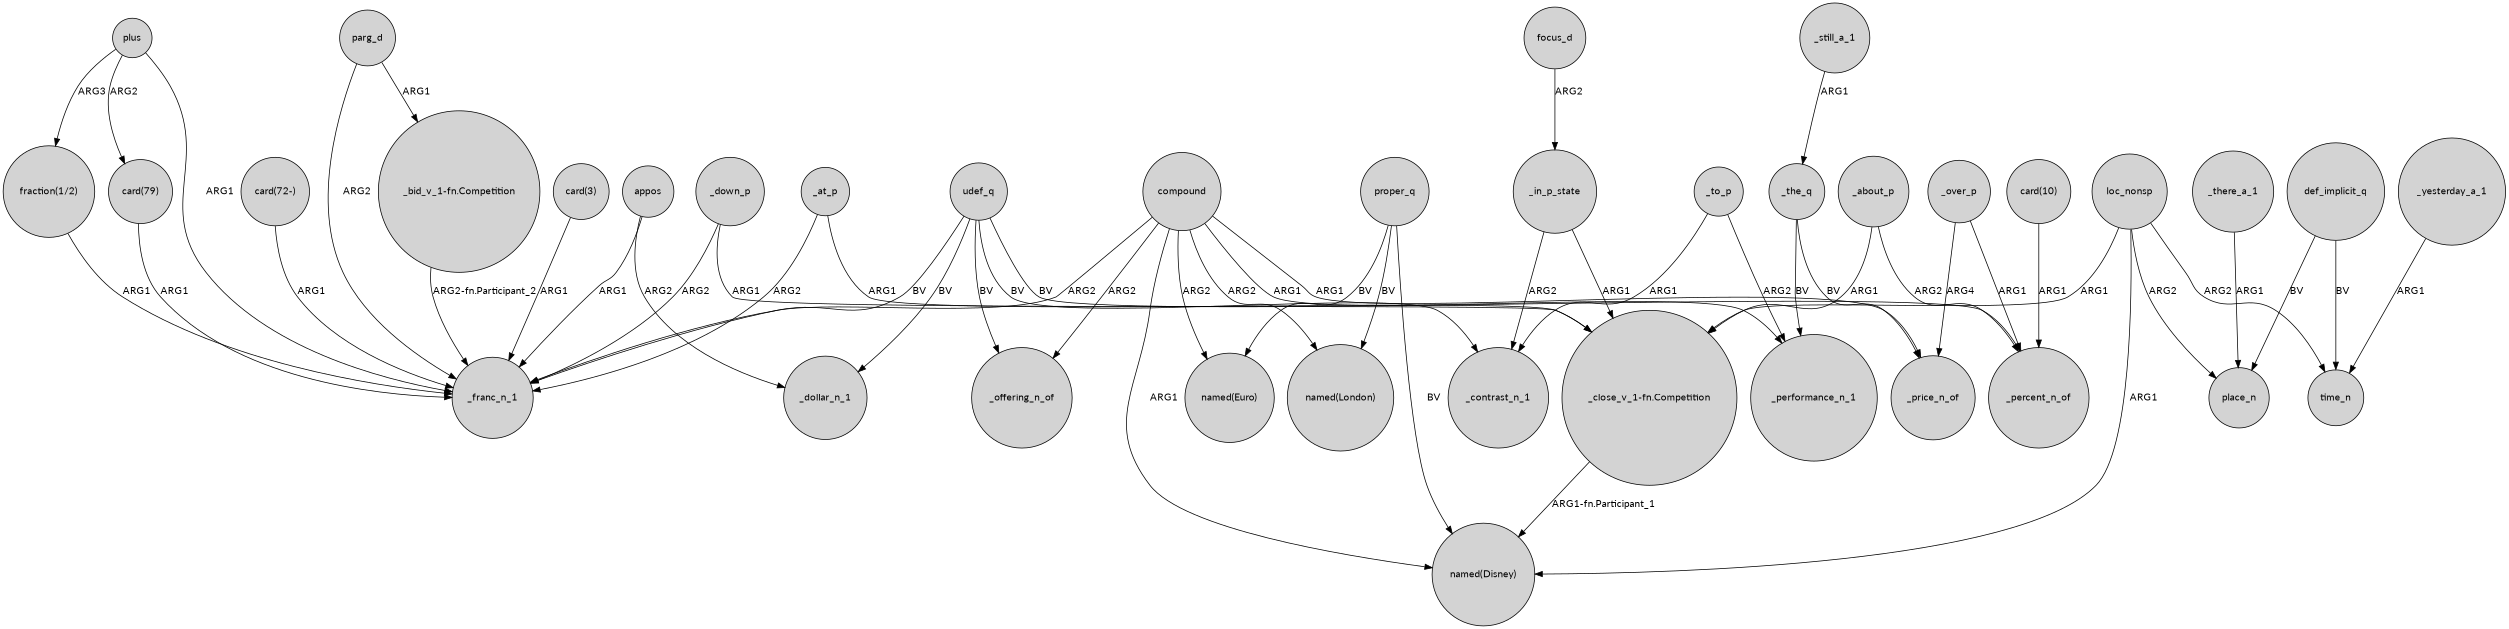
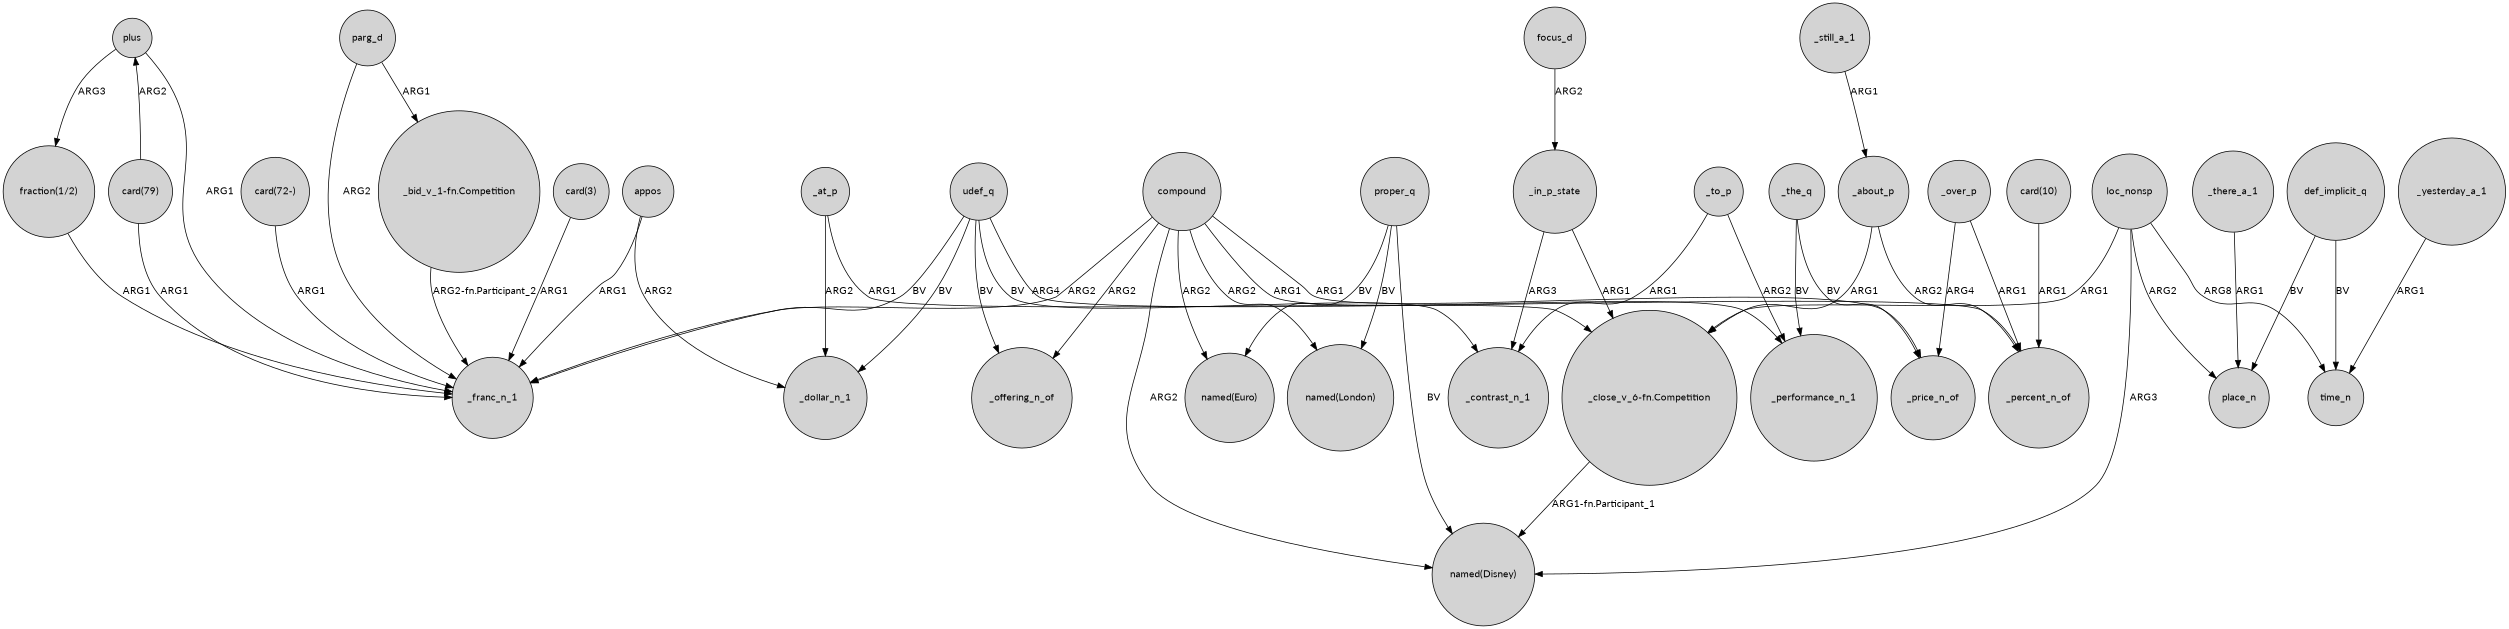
(108, 106) -> (140, 112)
(1814, 114) -> (1855, 110)
(730, 192) -> none
(1046, 291) -> (1046, 291)
(1543, 291) -> (1543, 291)
(2218, 291) -> (2218, 291)
(703, 336) -> (825, 282)
(1164, 398) -> (1164, 398)
(1649, 398) -> (1649, 398)
(2144, 398) -> (2144, 398)
